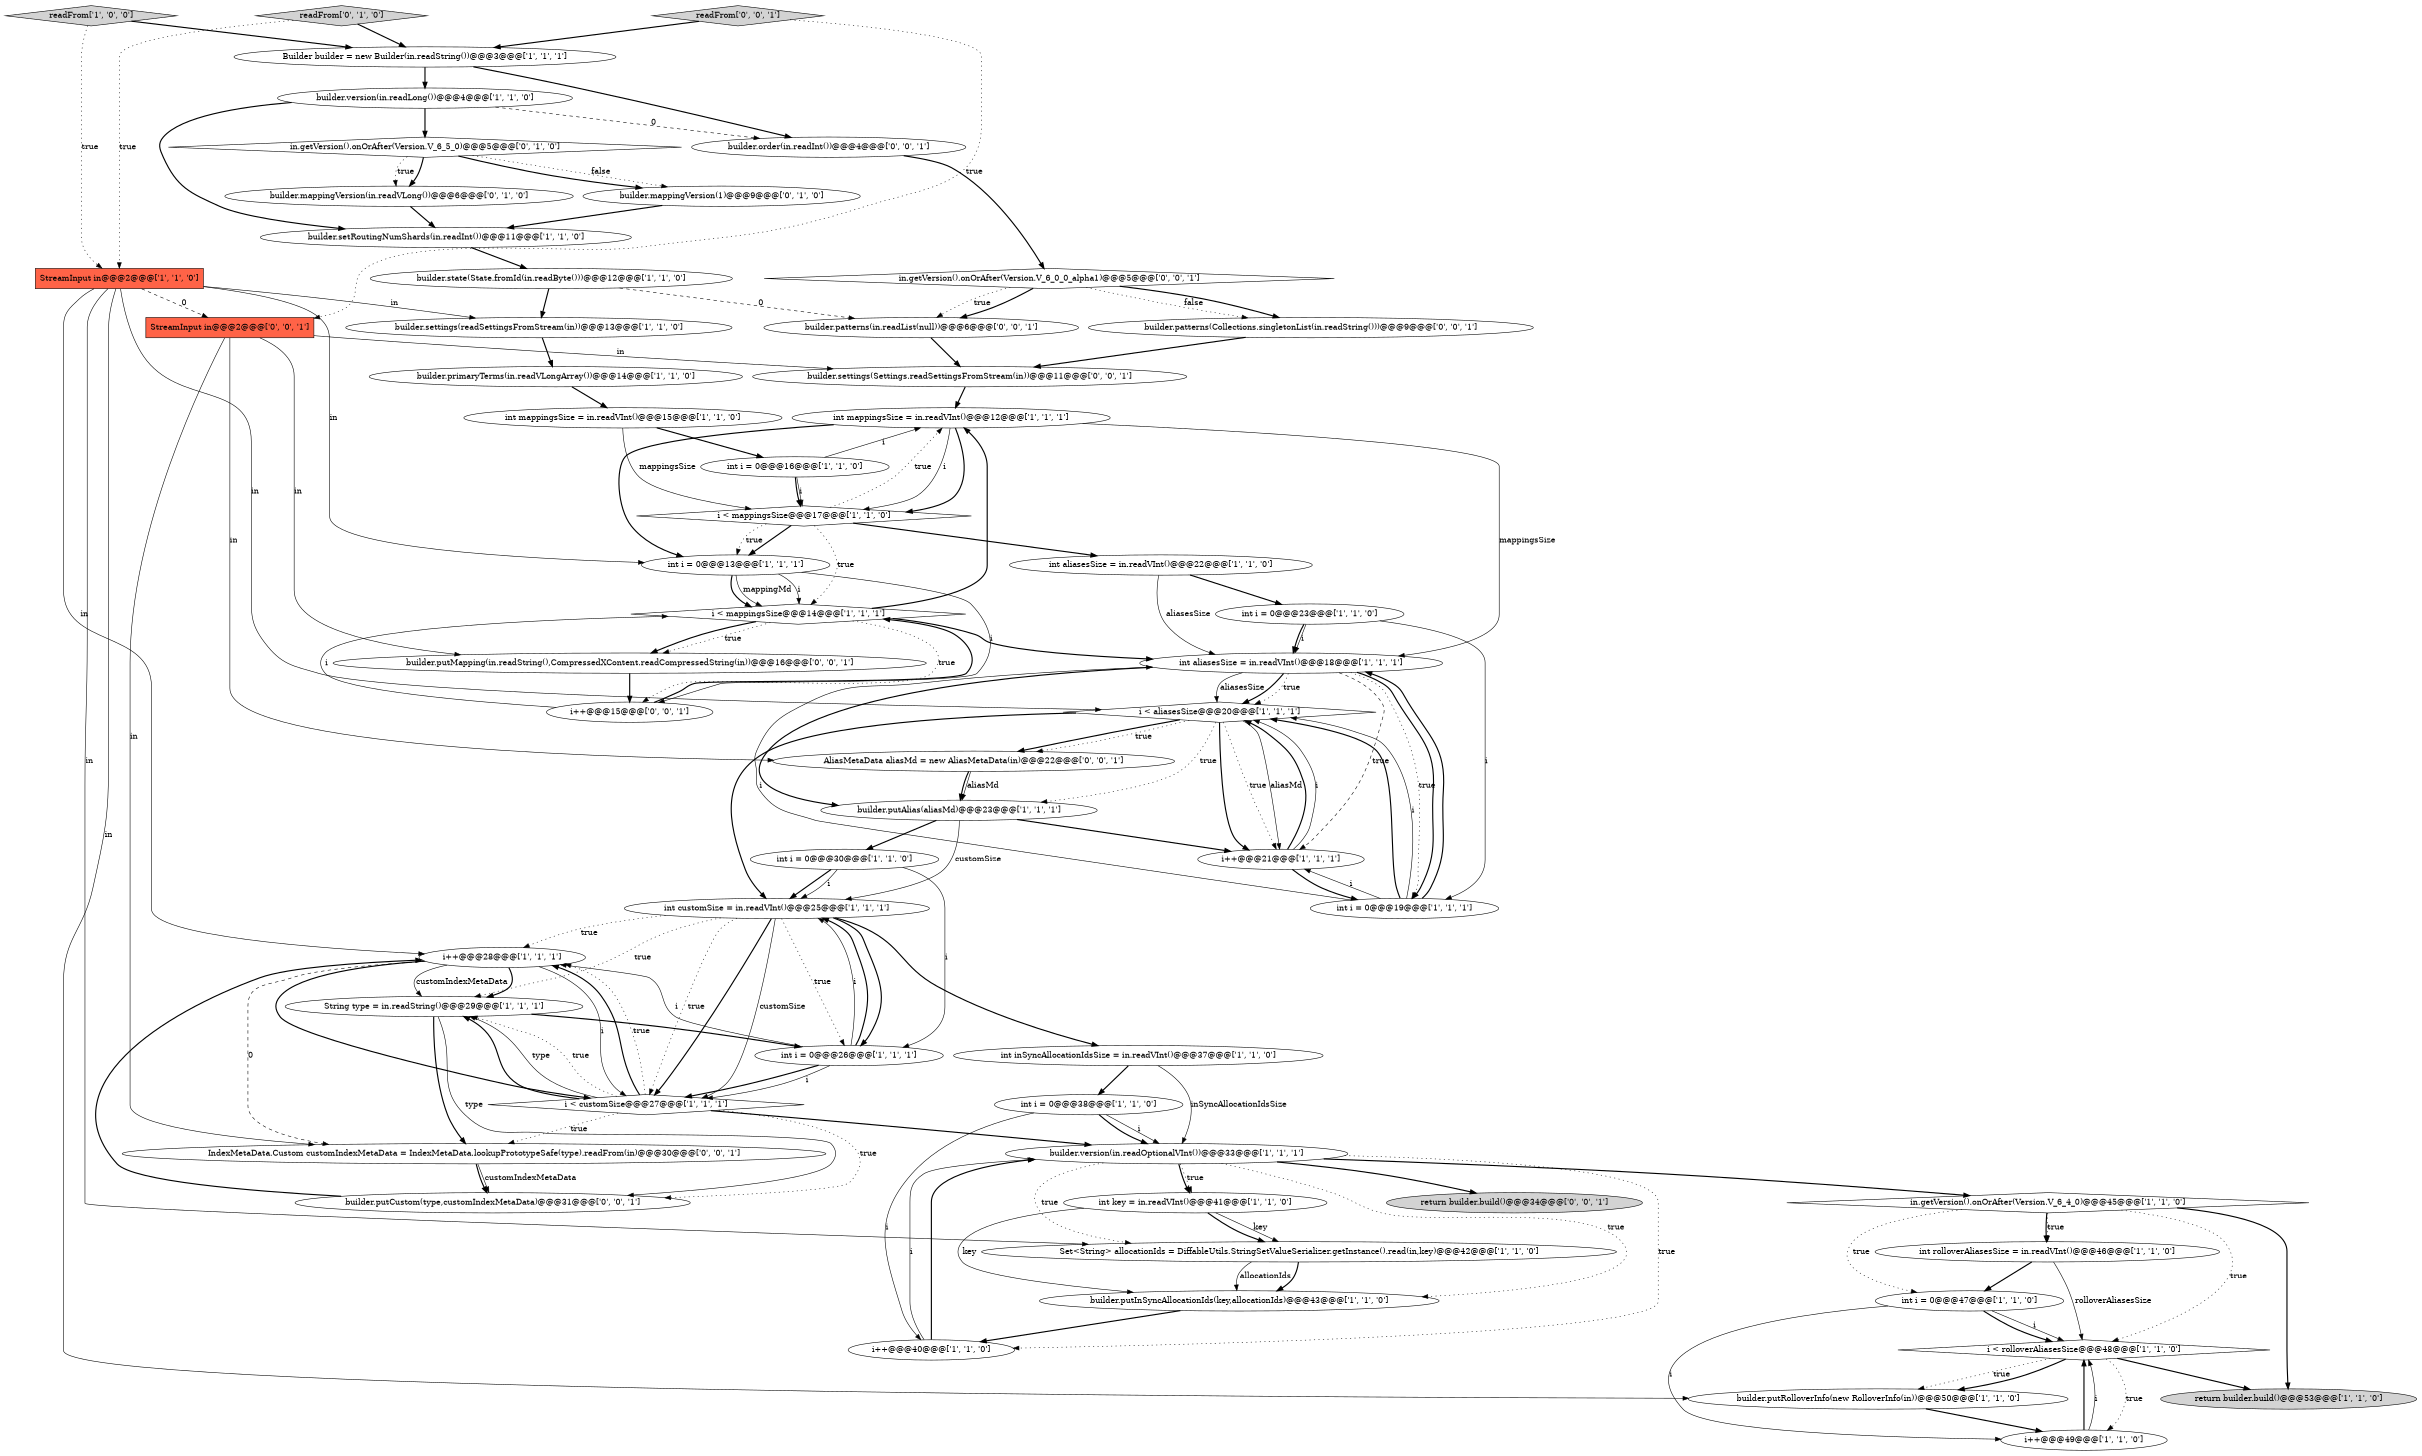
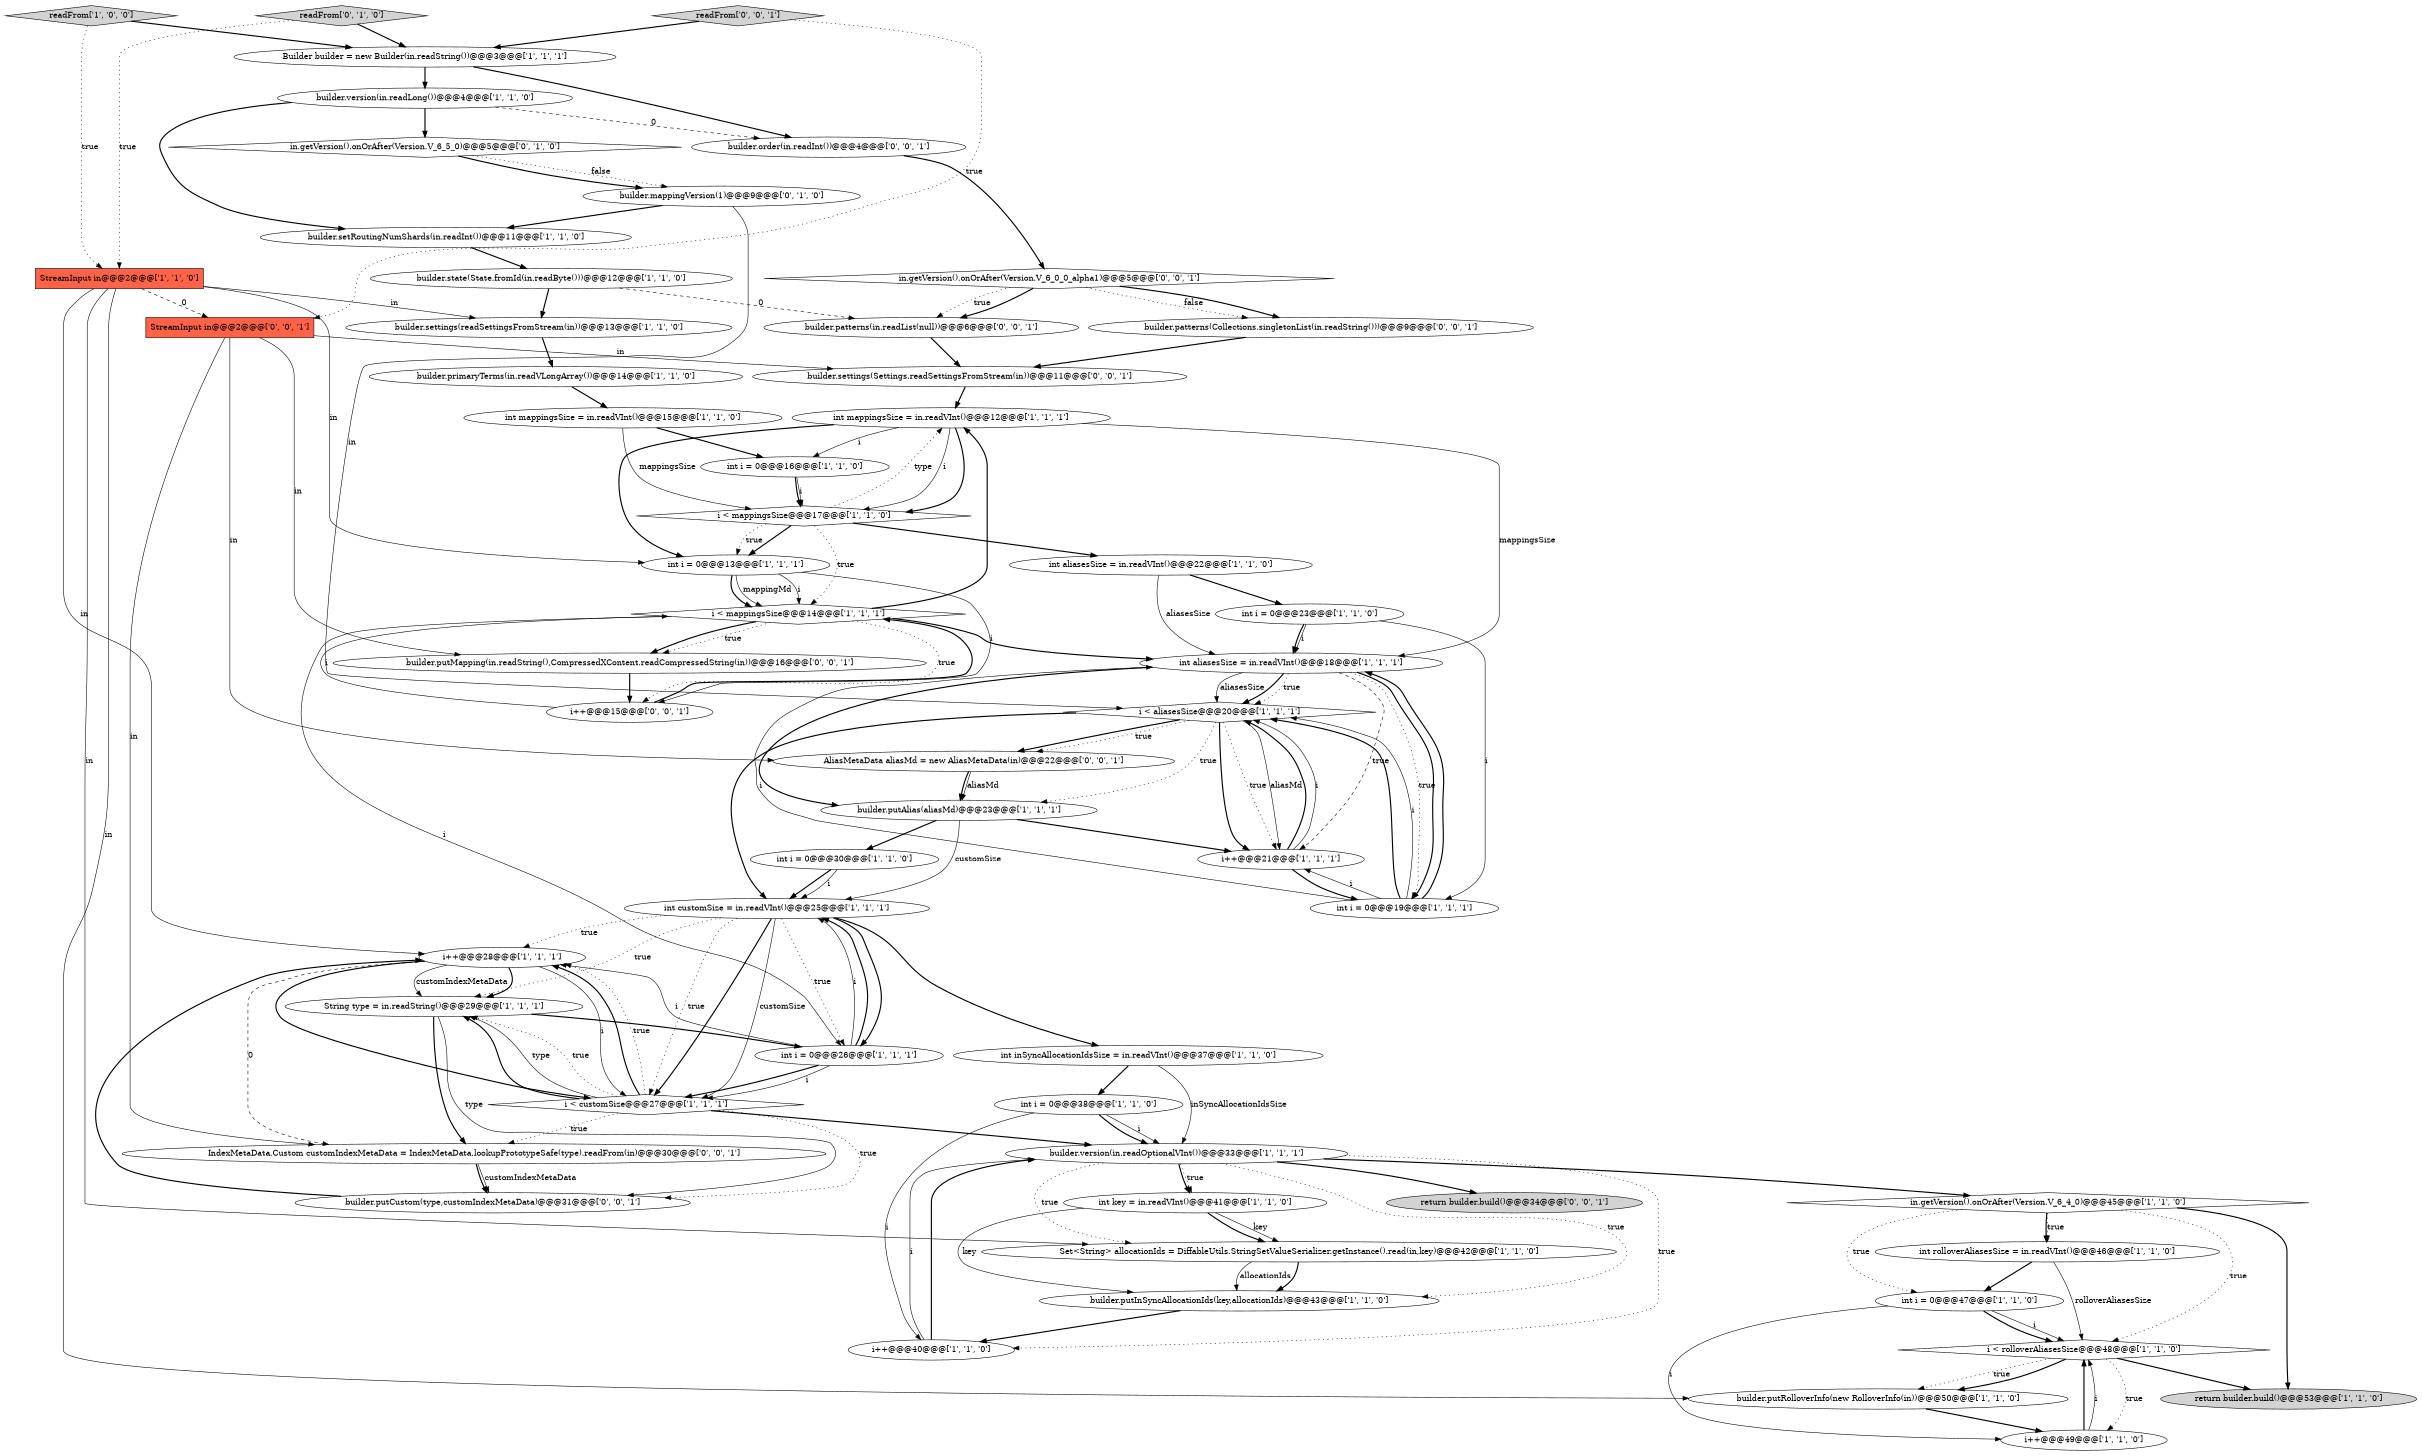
(399, 196) -> none
(870, 443) -> (858, 438)
(923, 467) -> (923, 467)
(464, 689) -> (328, 614)
(945, 954) -> (366, 801)
